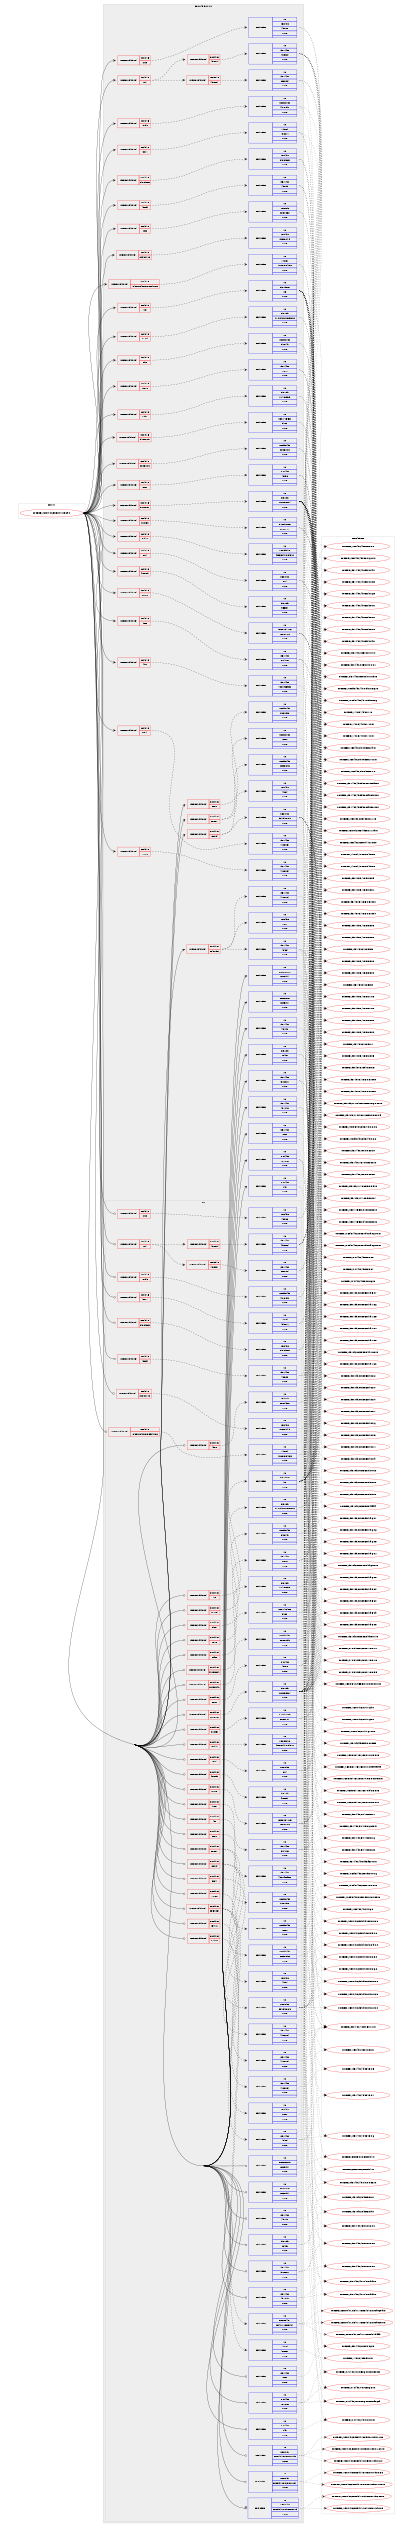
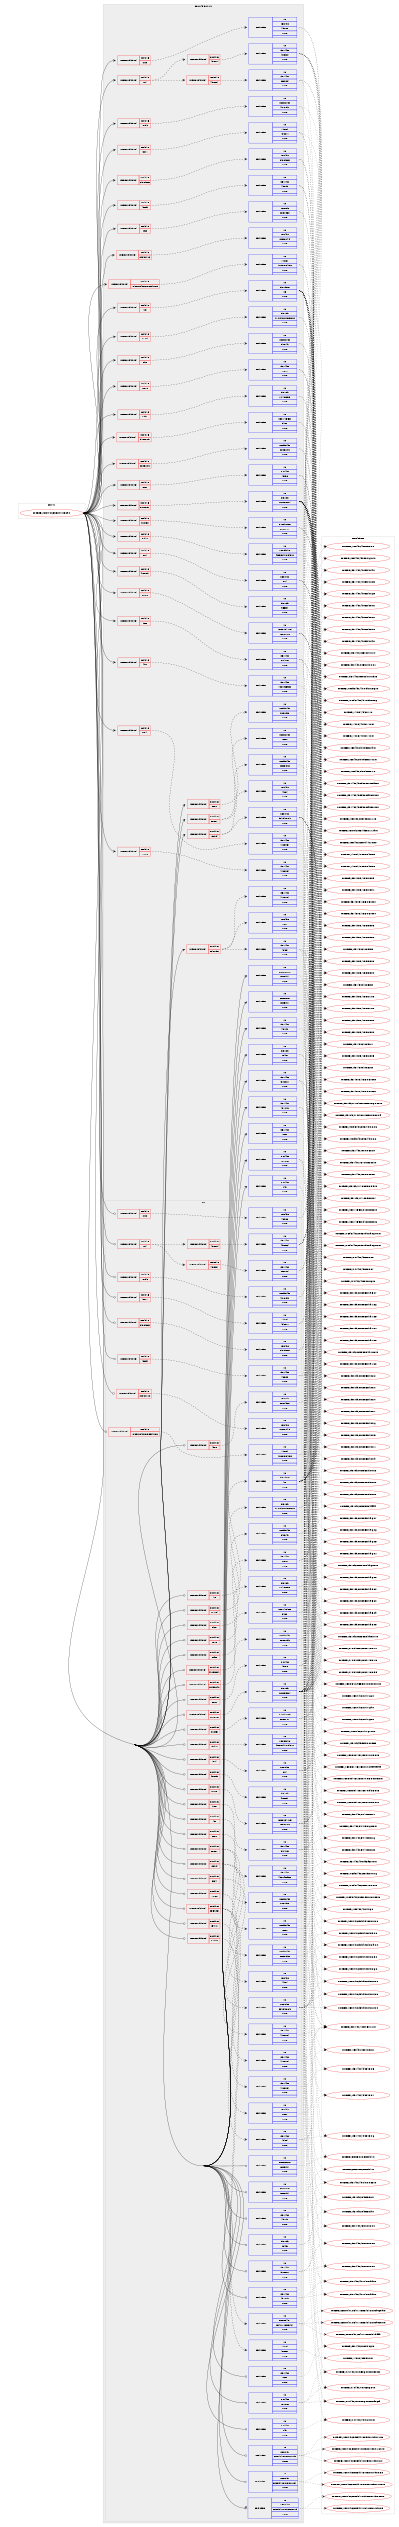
(358, 1068) -> (358, 1068)
none -> (358, 1696)
